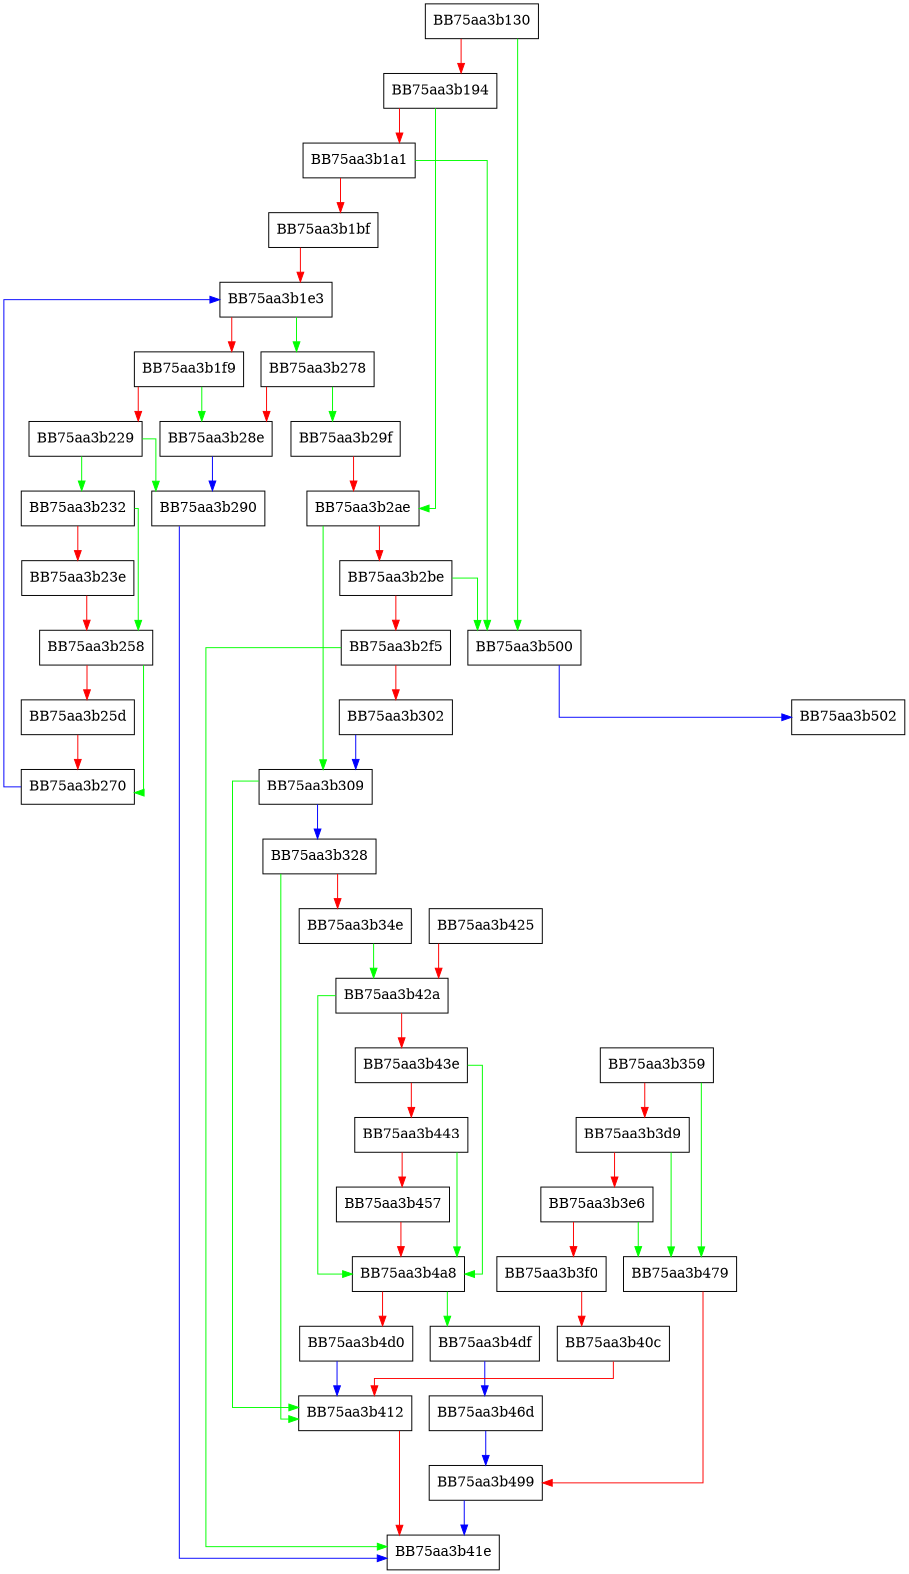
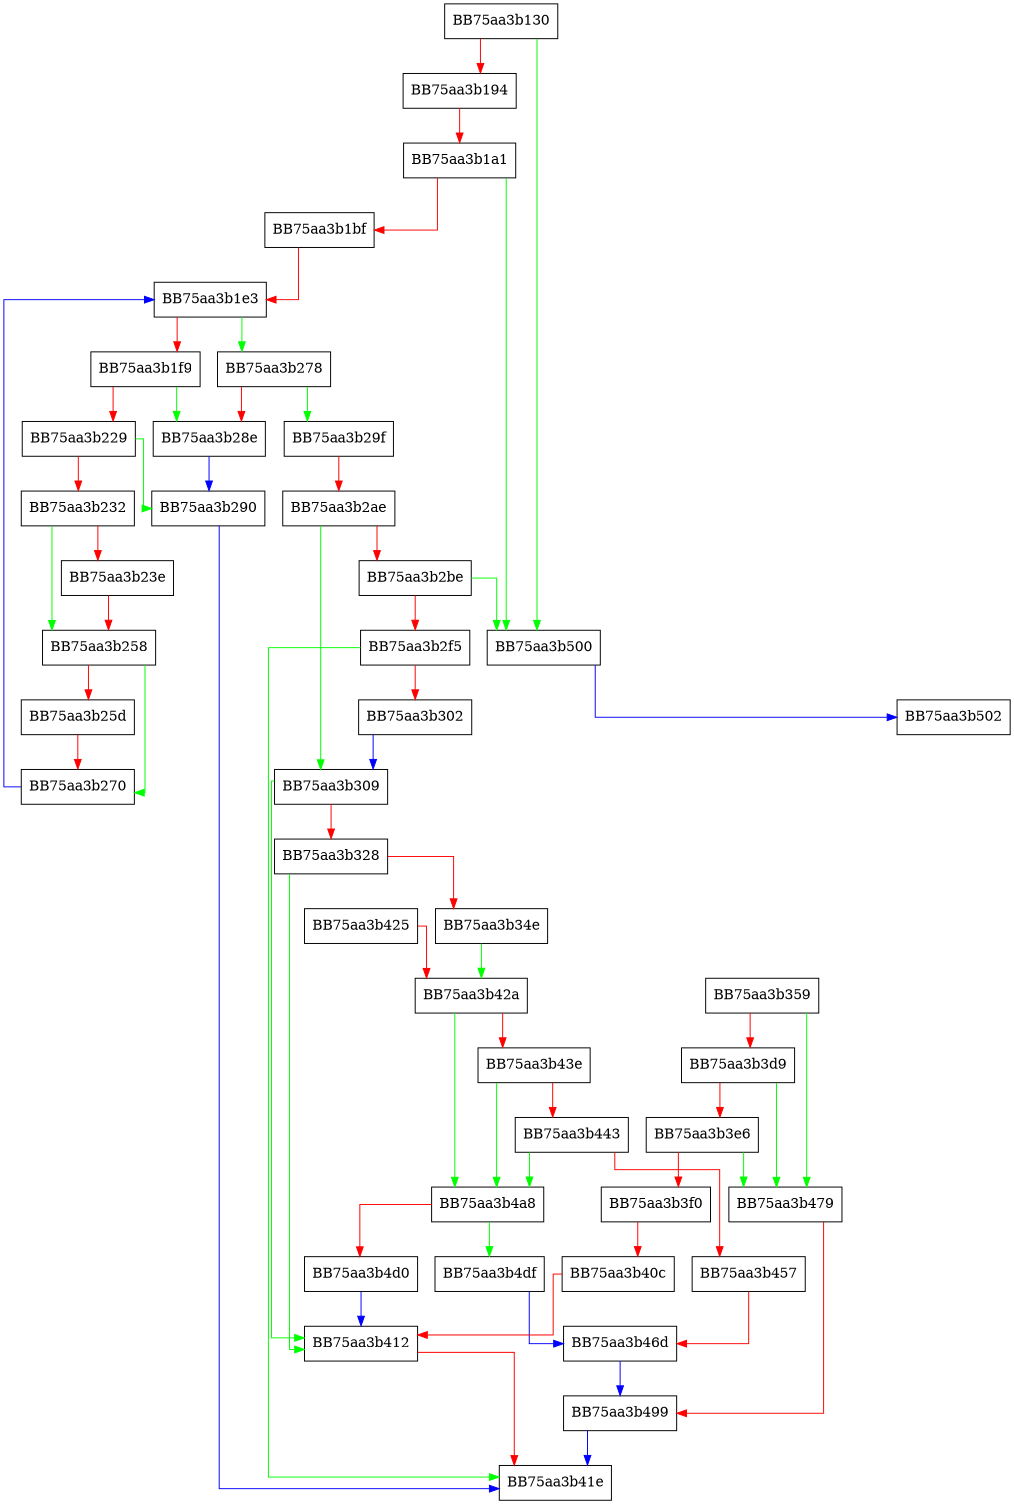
(435, 312) -> none
(82, 469) -> (78, 469)
(318, 817) -> (331, 817)
(401, 1234) -> (744, 1344)
